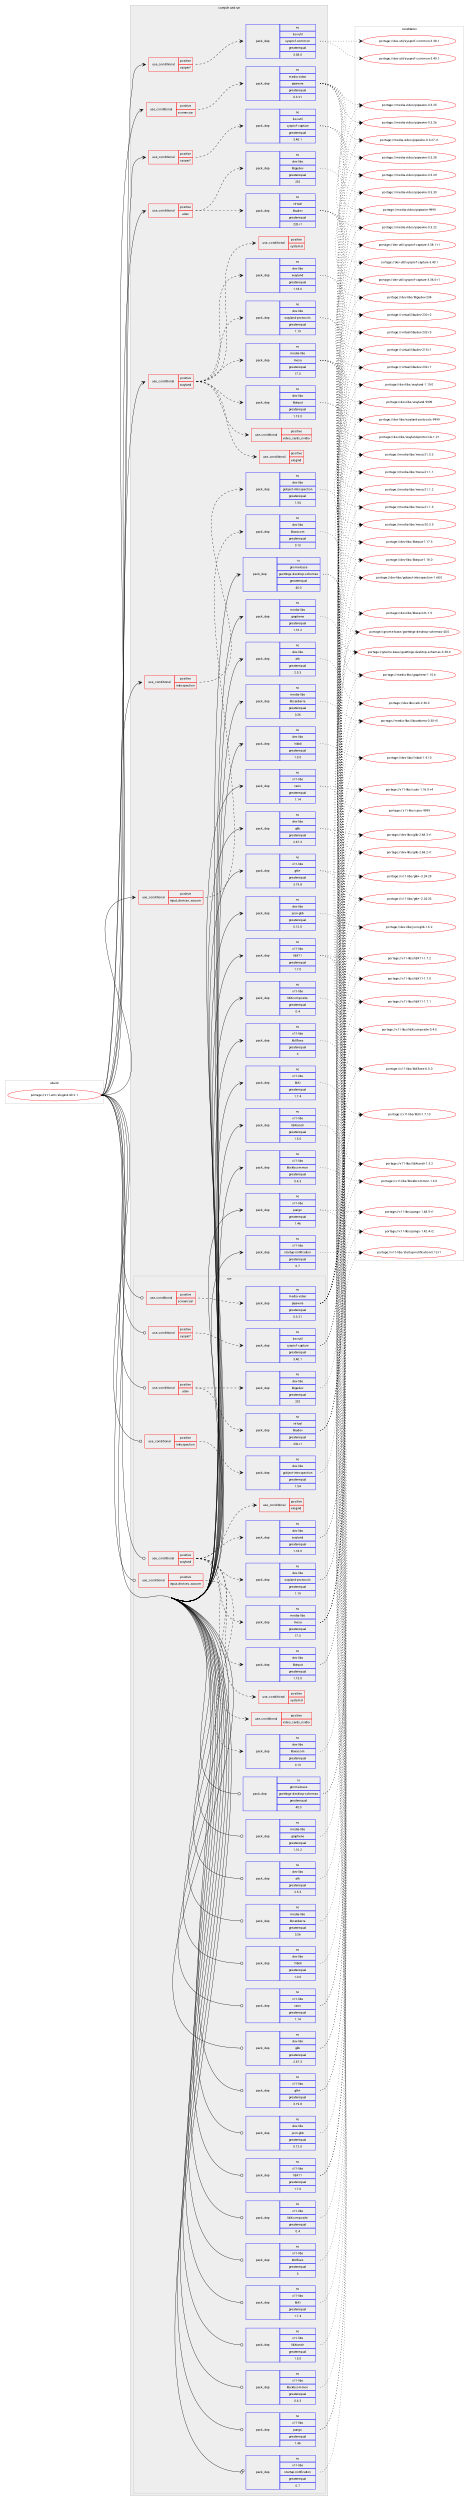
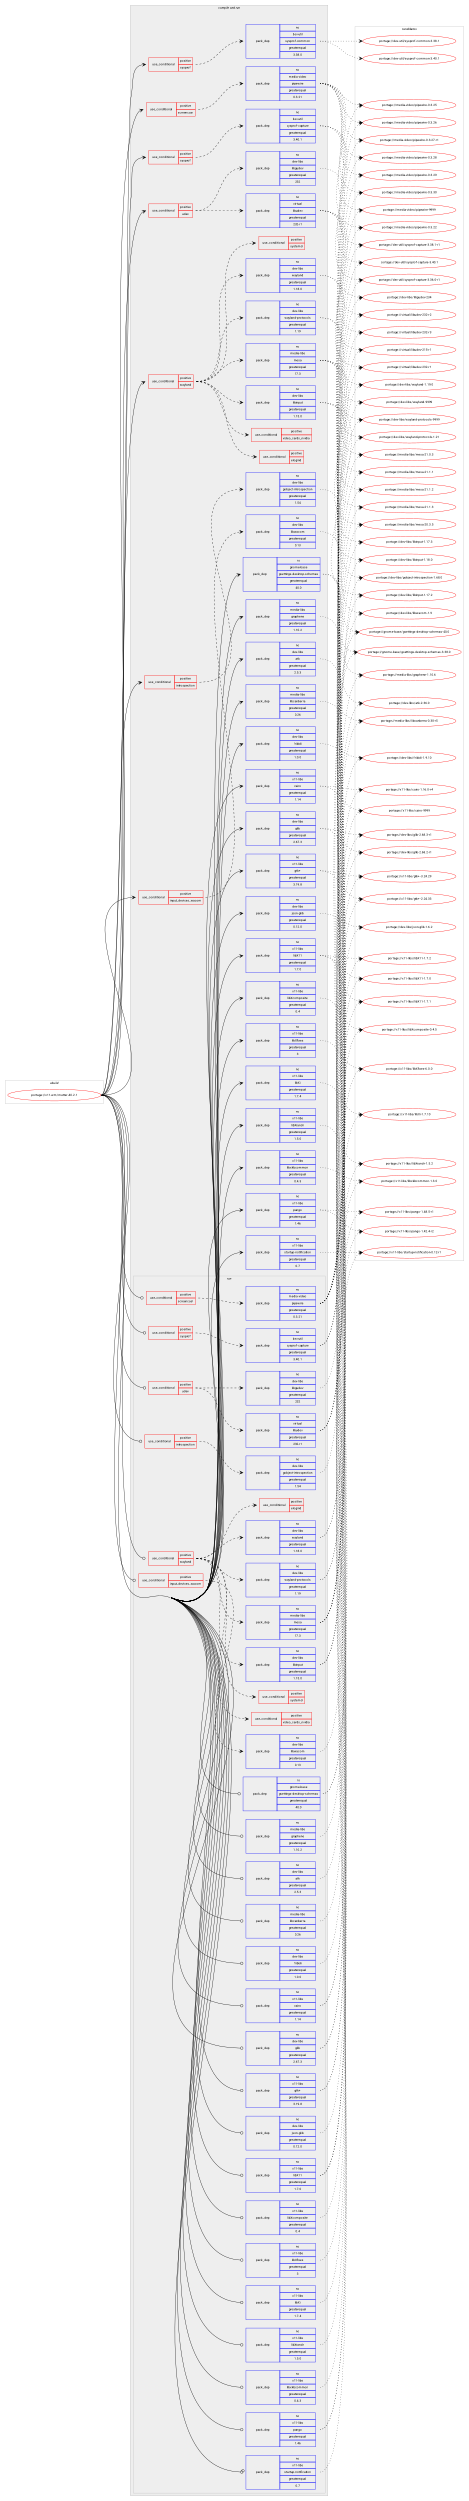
none -> (409, 595)
(54, 1095) -> (54, 1095)
